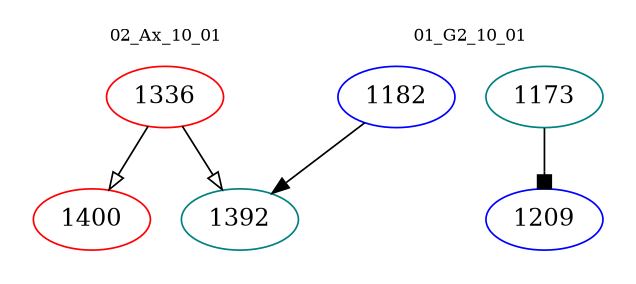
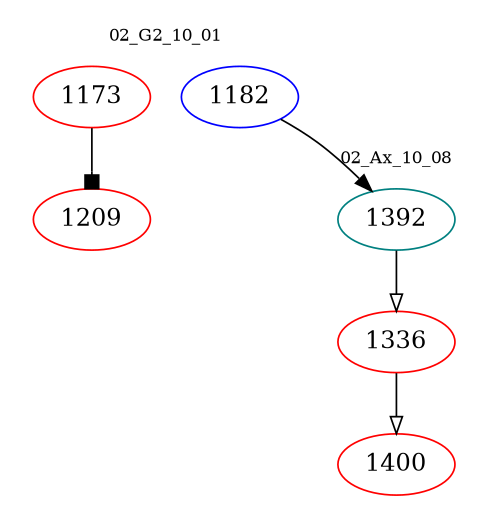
(166, 37) -> (396, 159)
(470, 37) -> (166, 37)
(544, 97) -> (92, 97)
(198, 151) -> (396, 272)
(544, 219) -> (92, 219)
